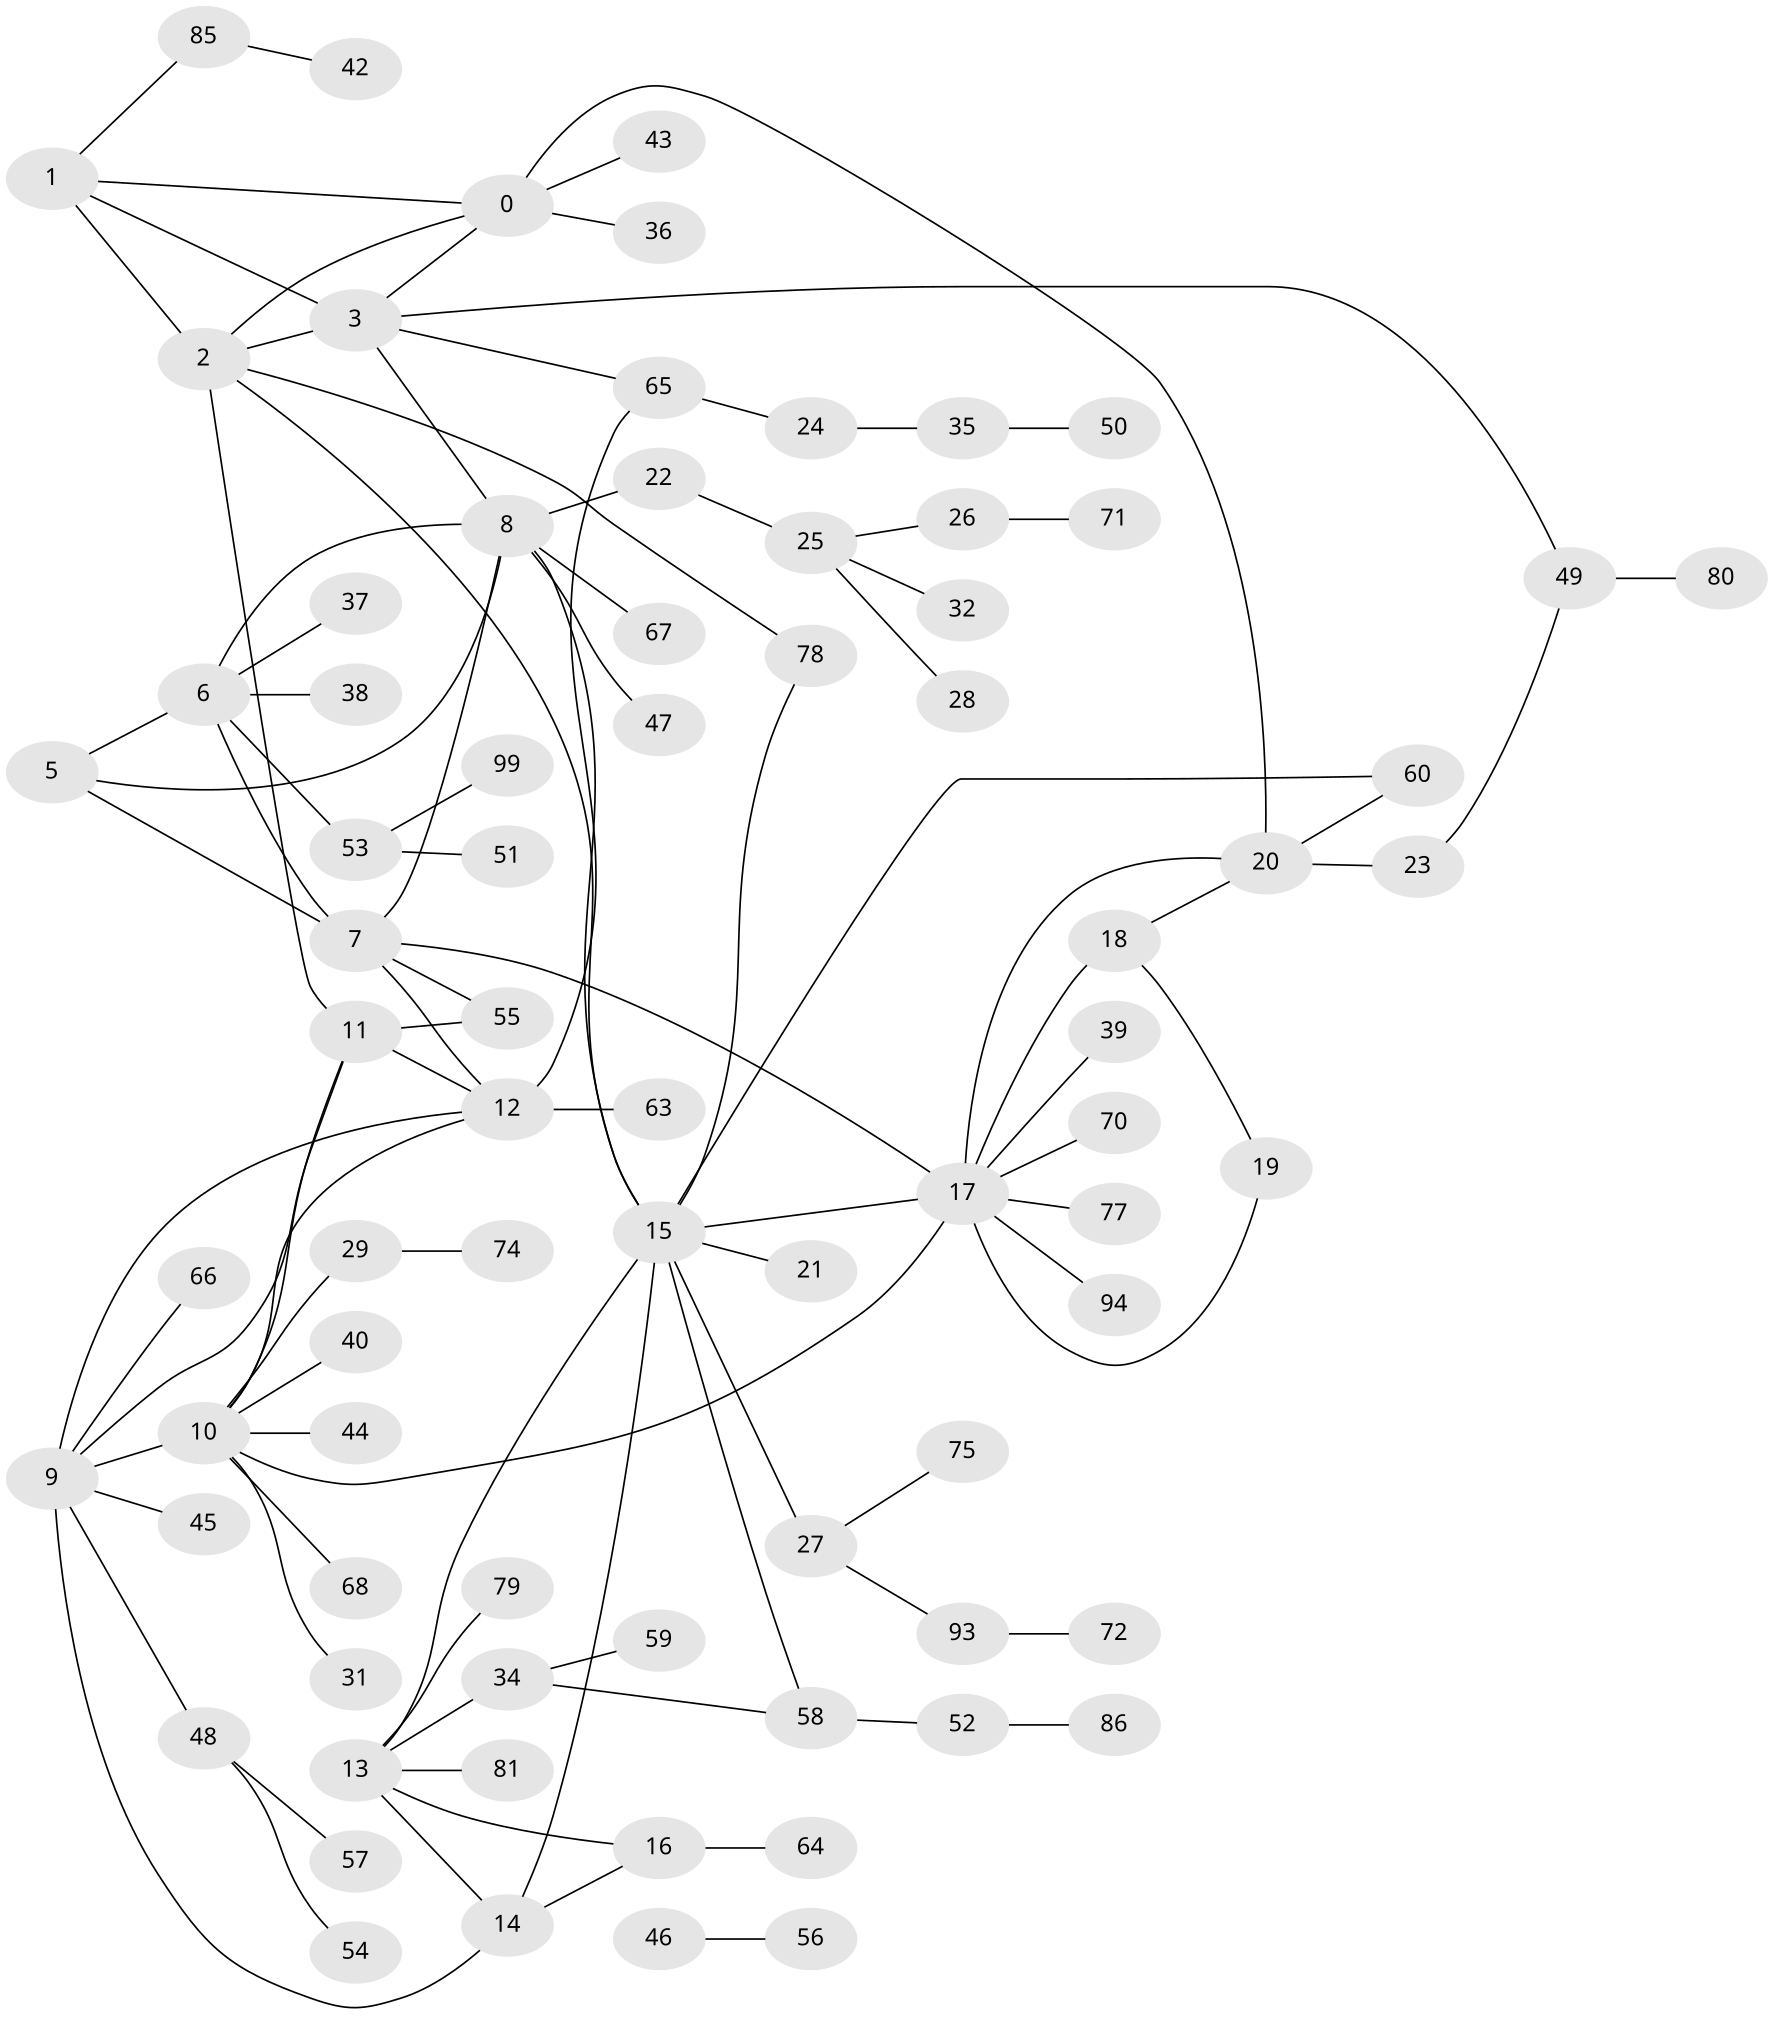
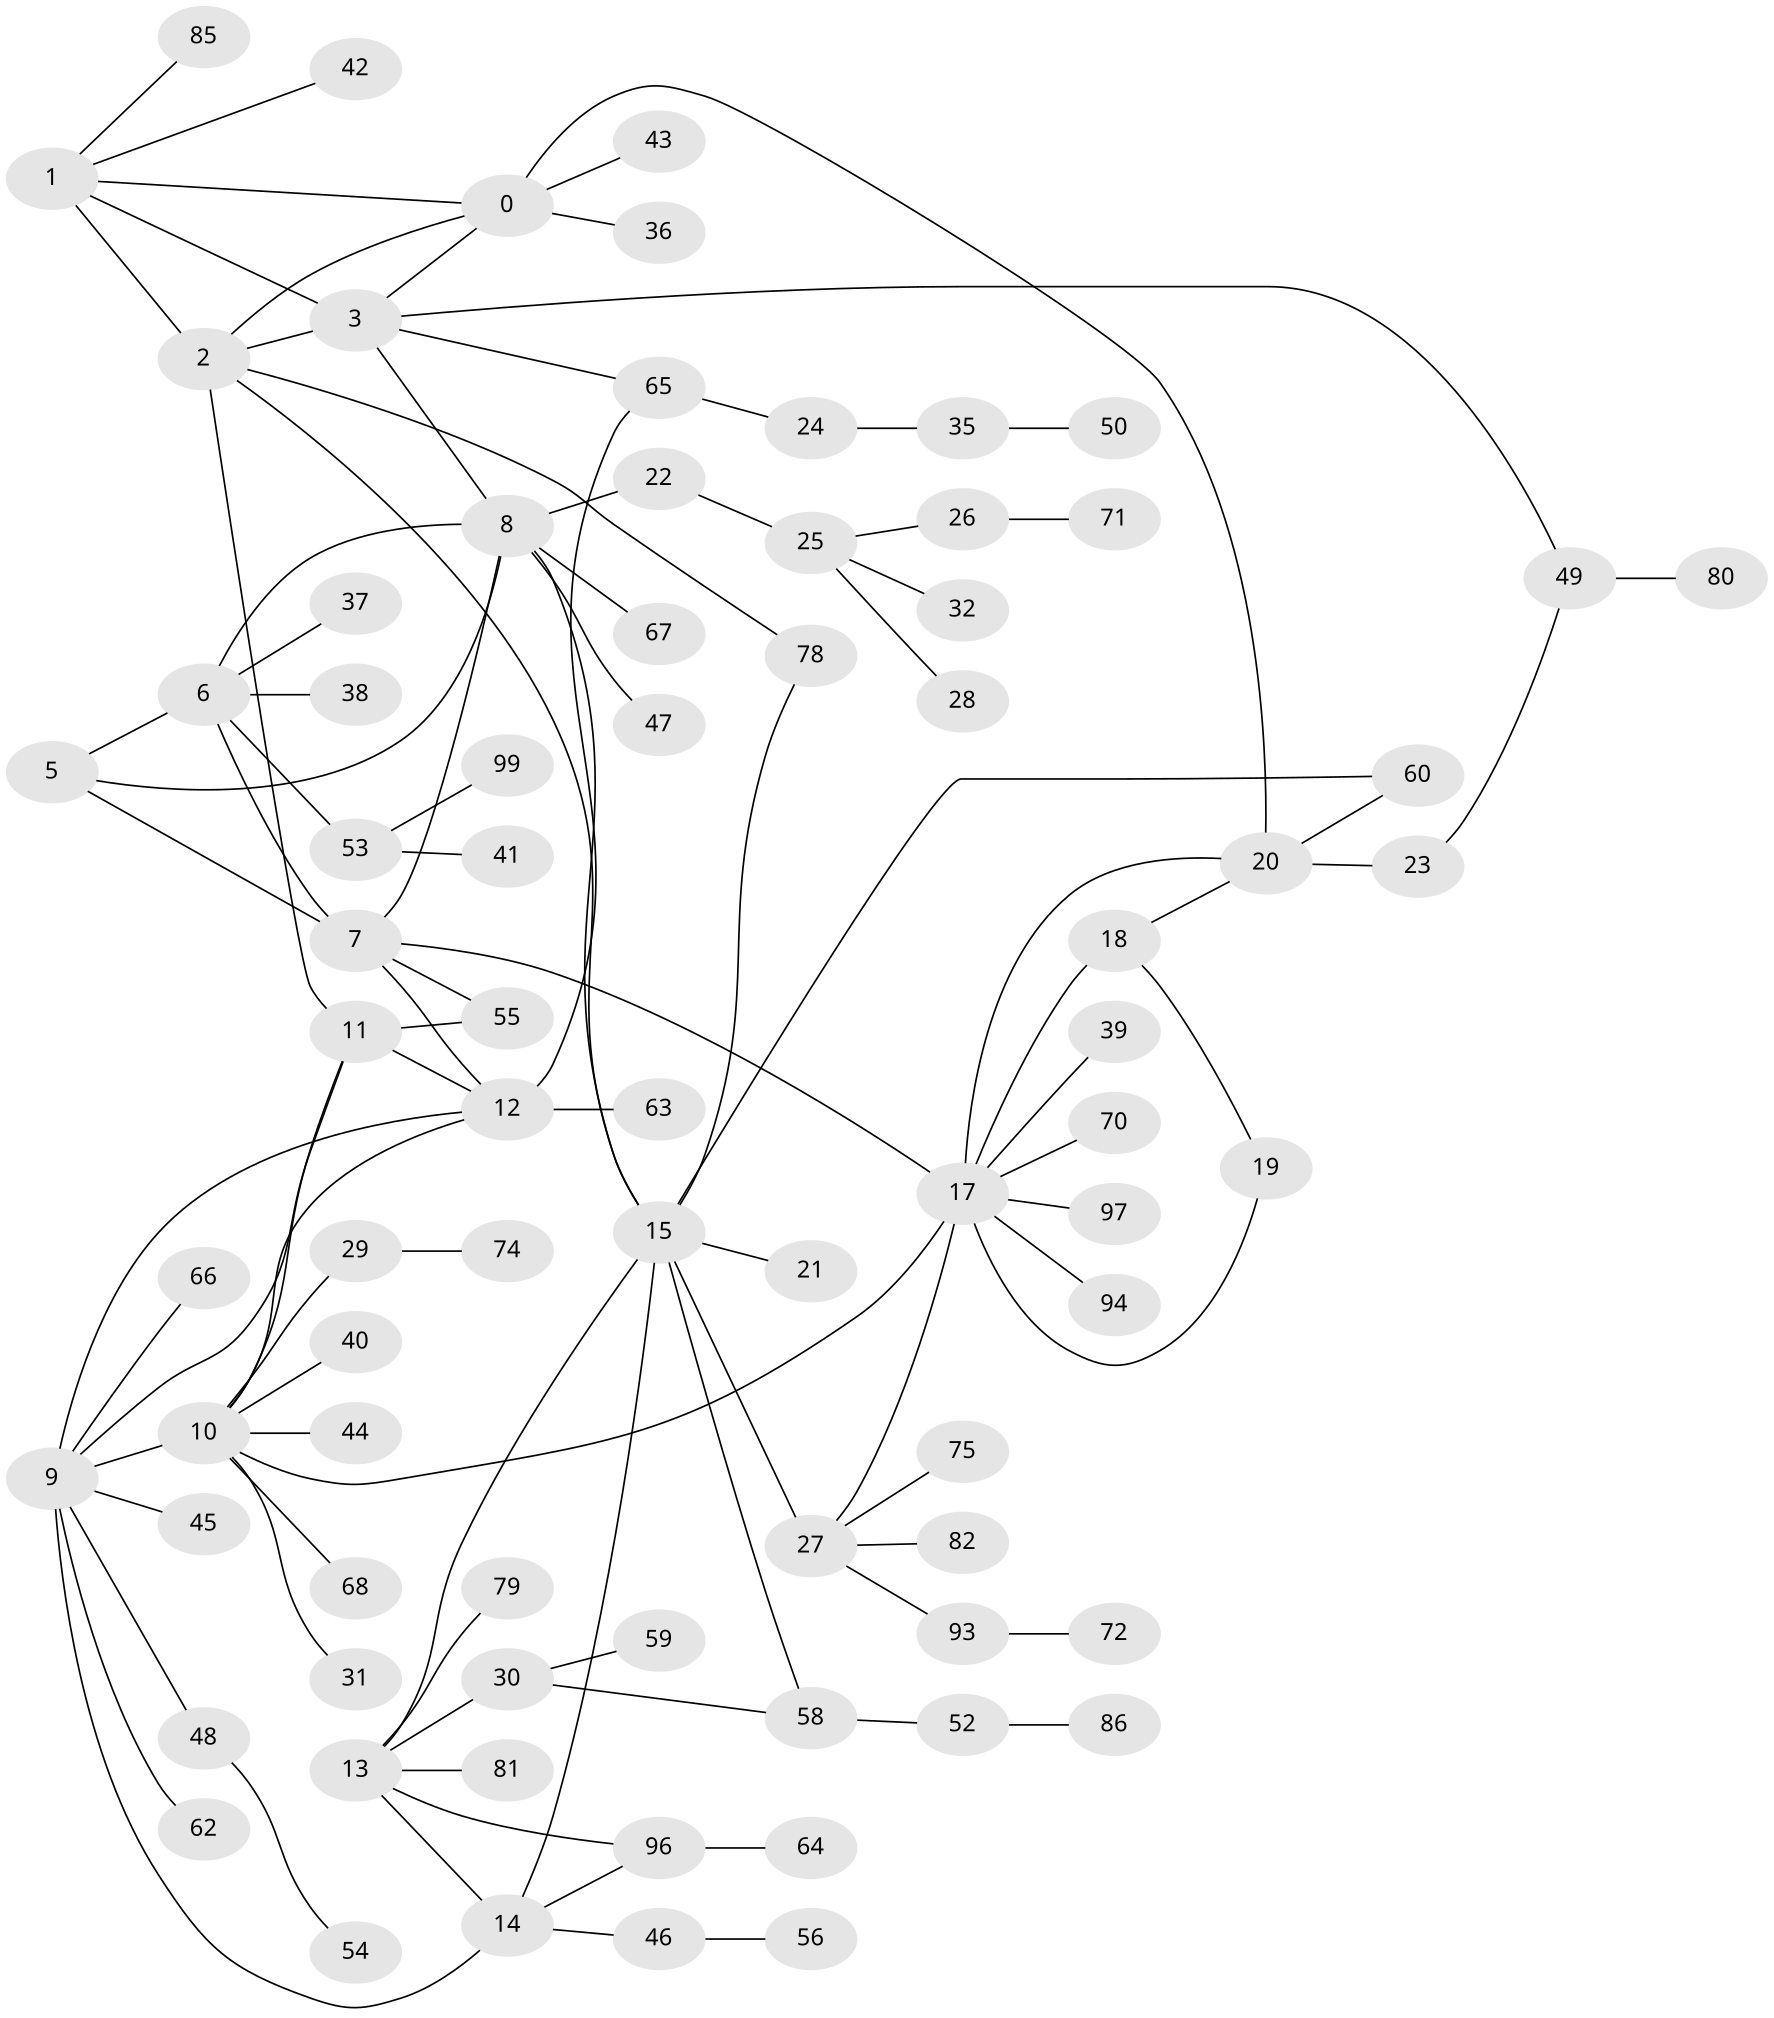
(280, 53) -> (204, 124)
(508, 857) -> (508, 857)
(811, 1213) -> (908, 1378)
(1115, 1214) -> (1115, 1214)
none -> (963, 1543)
(508, 1679) -> (508, 1679)
none -> (204, 1829)
(659, 1848) -> (659, 1848)
(356, 1861) -> none
none -> (583, 1932)
